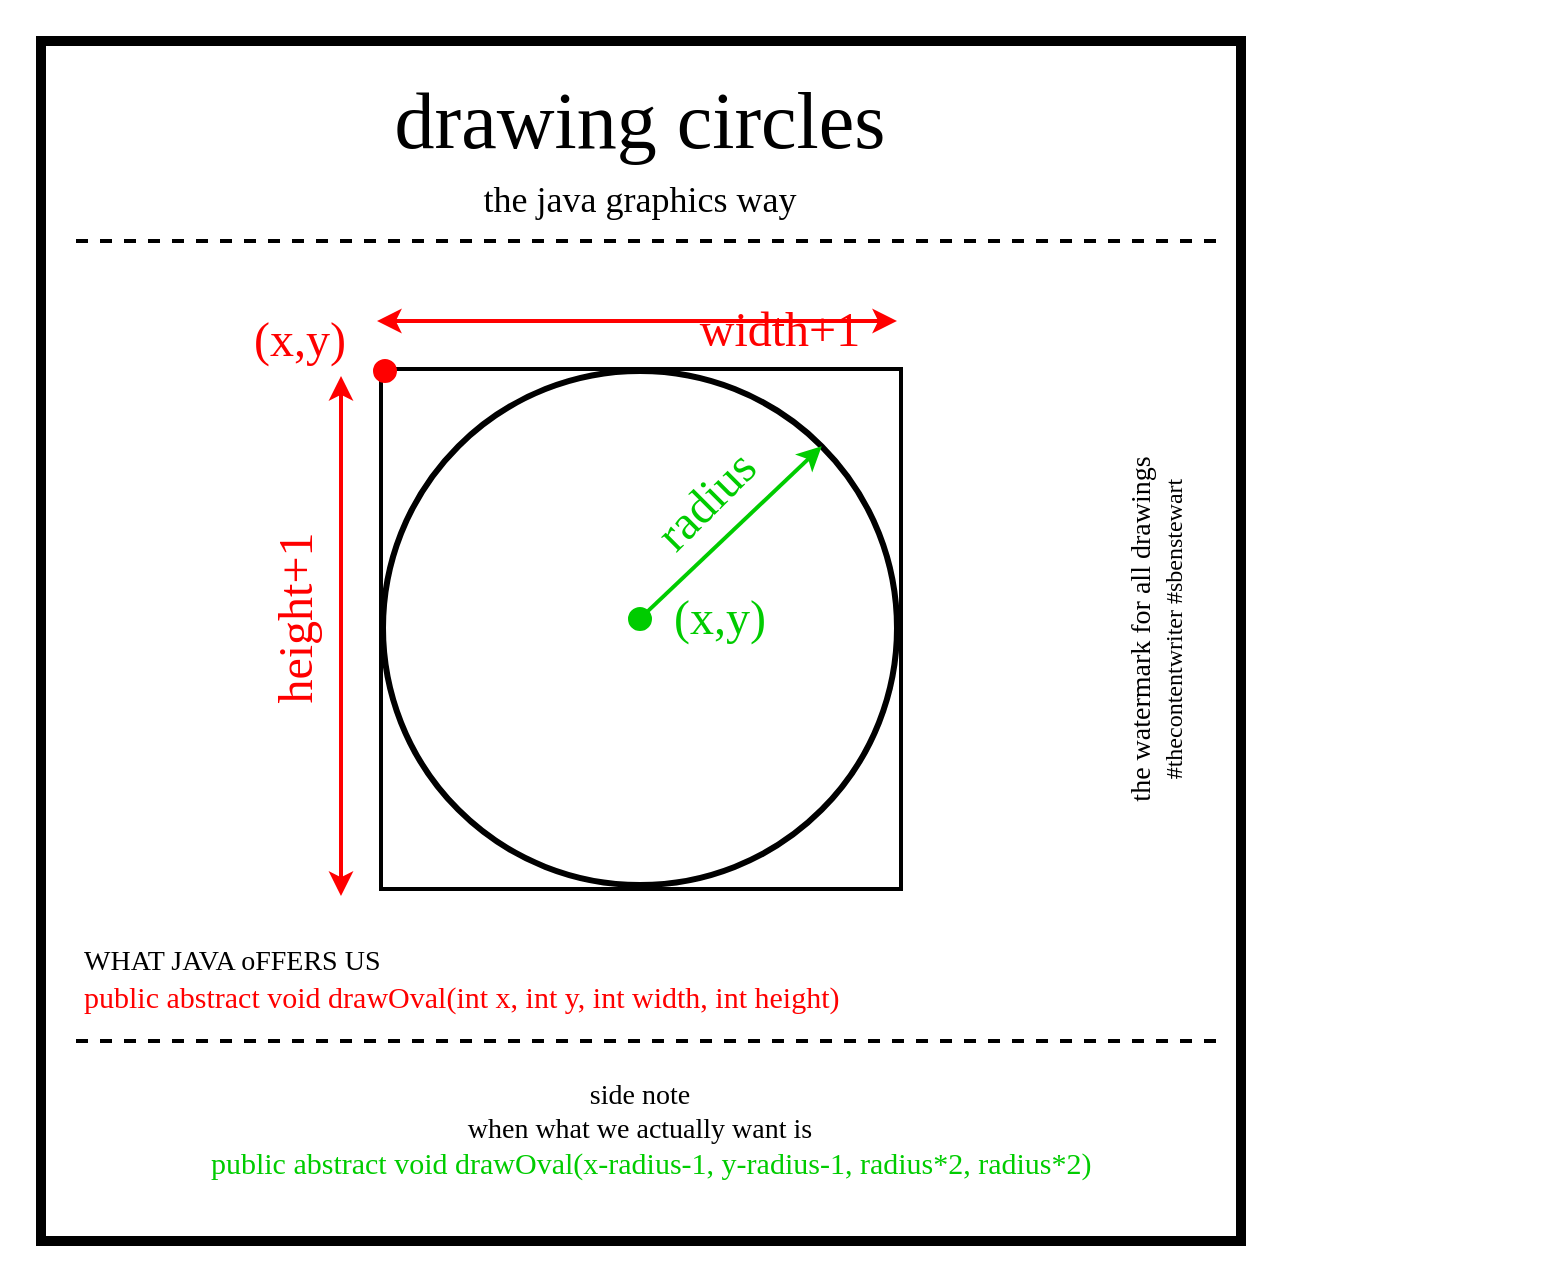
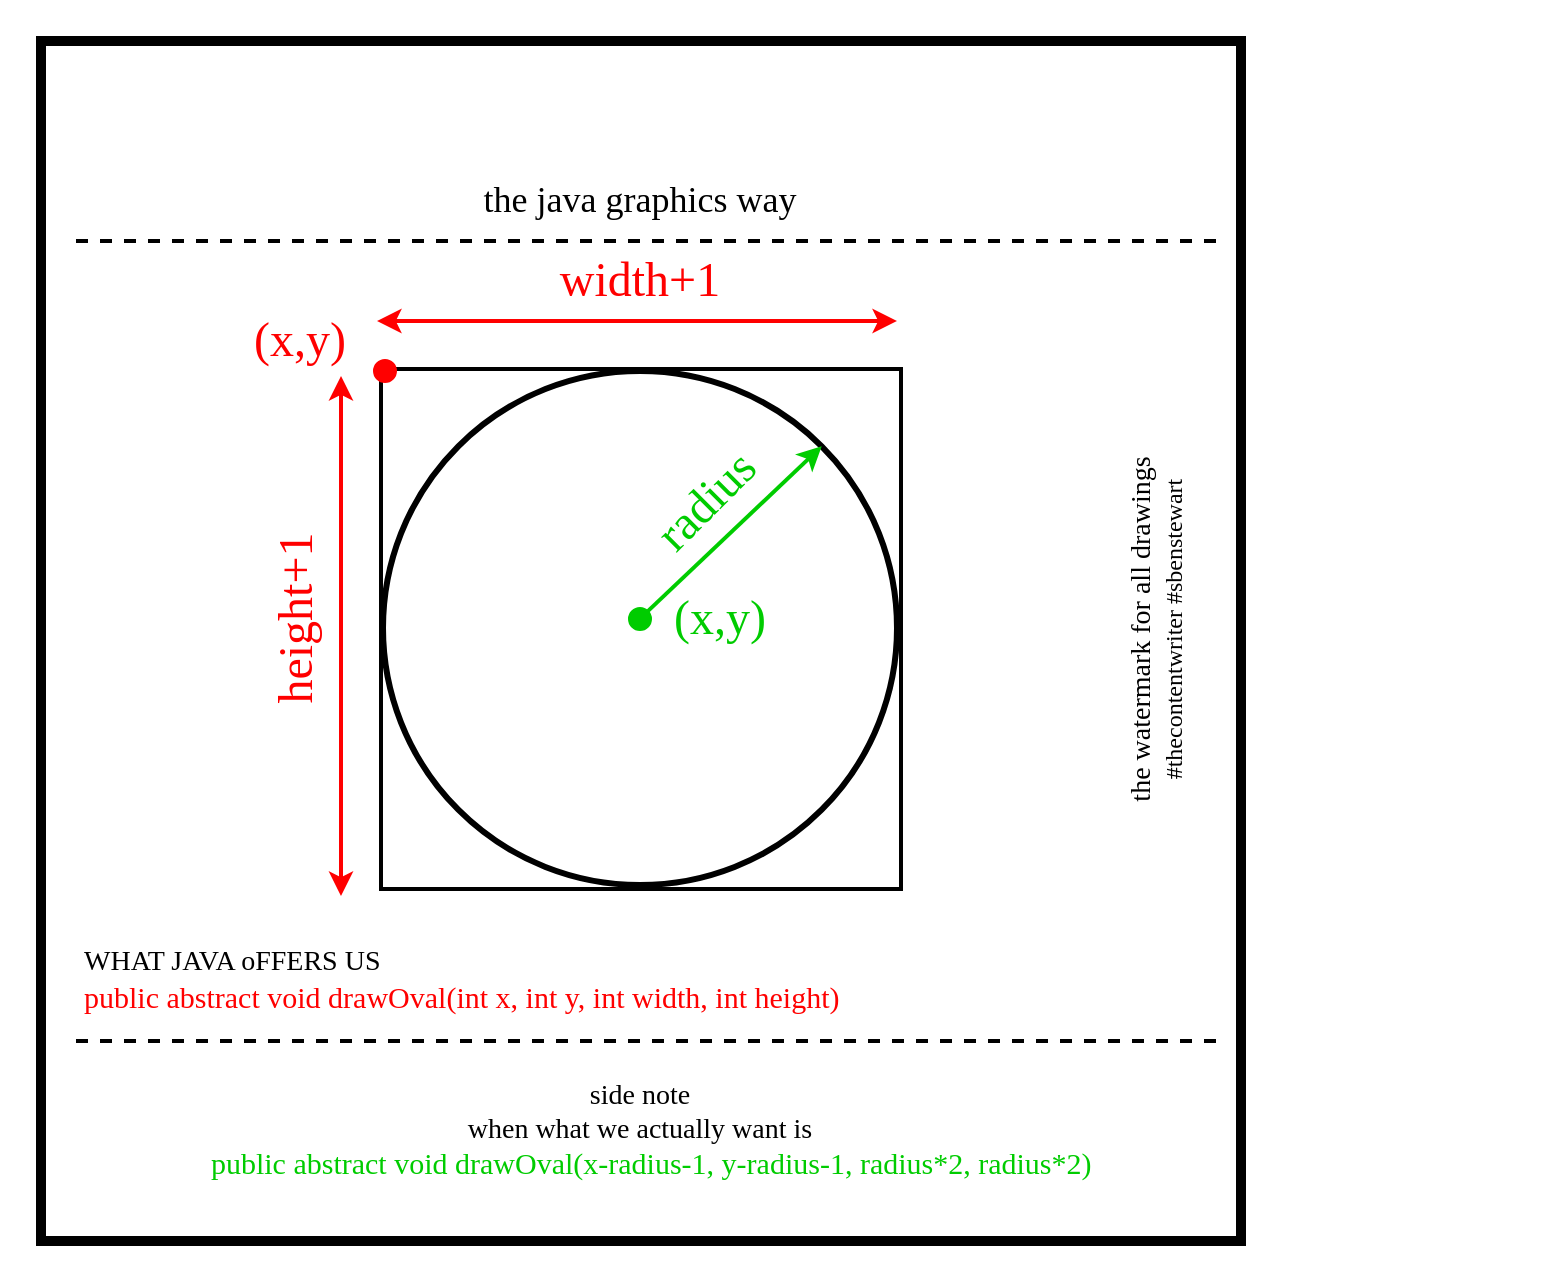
(641, 121) -> none
(781, 331) -> (641, 281)
